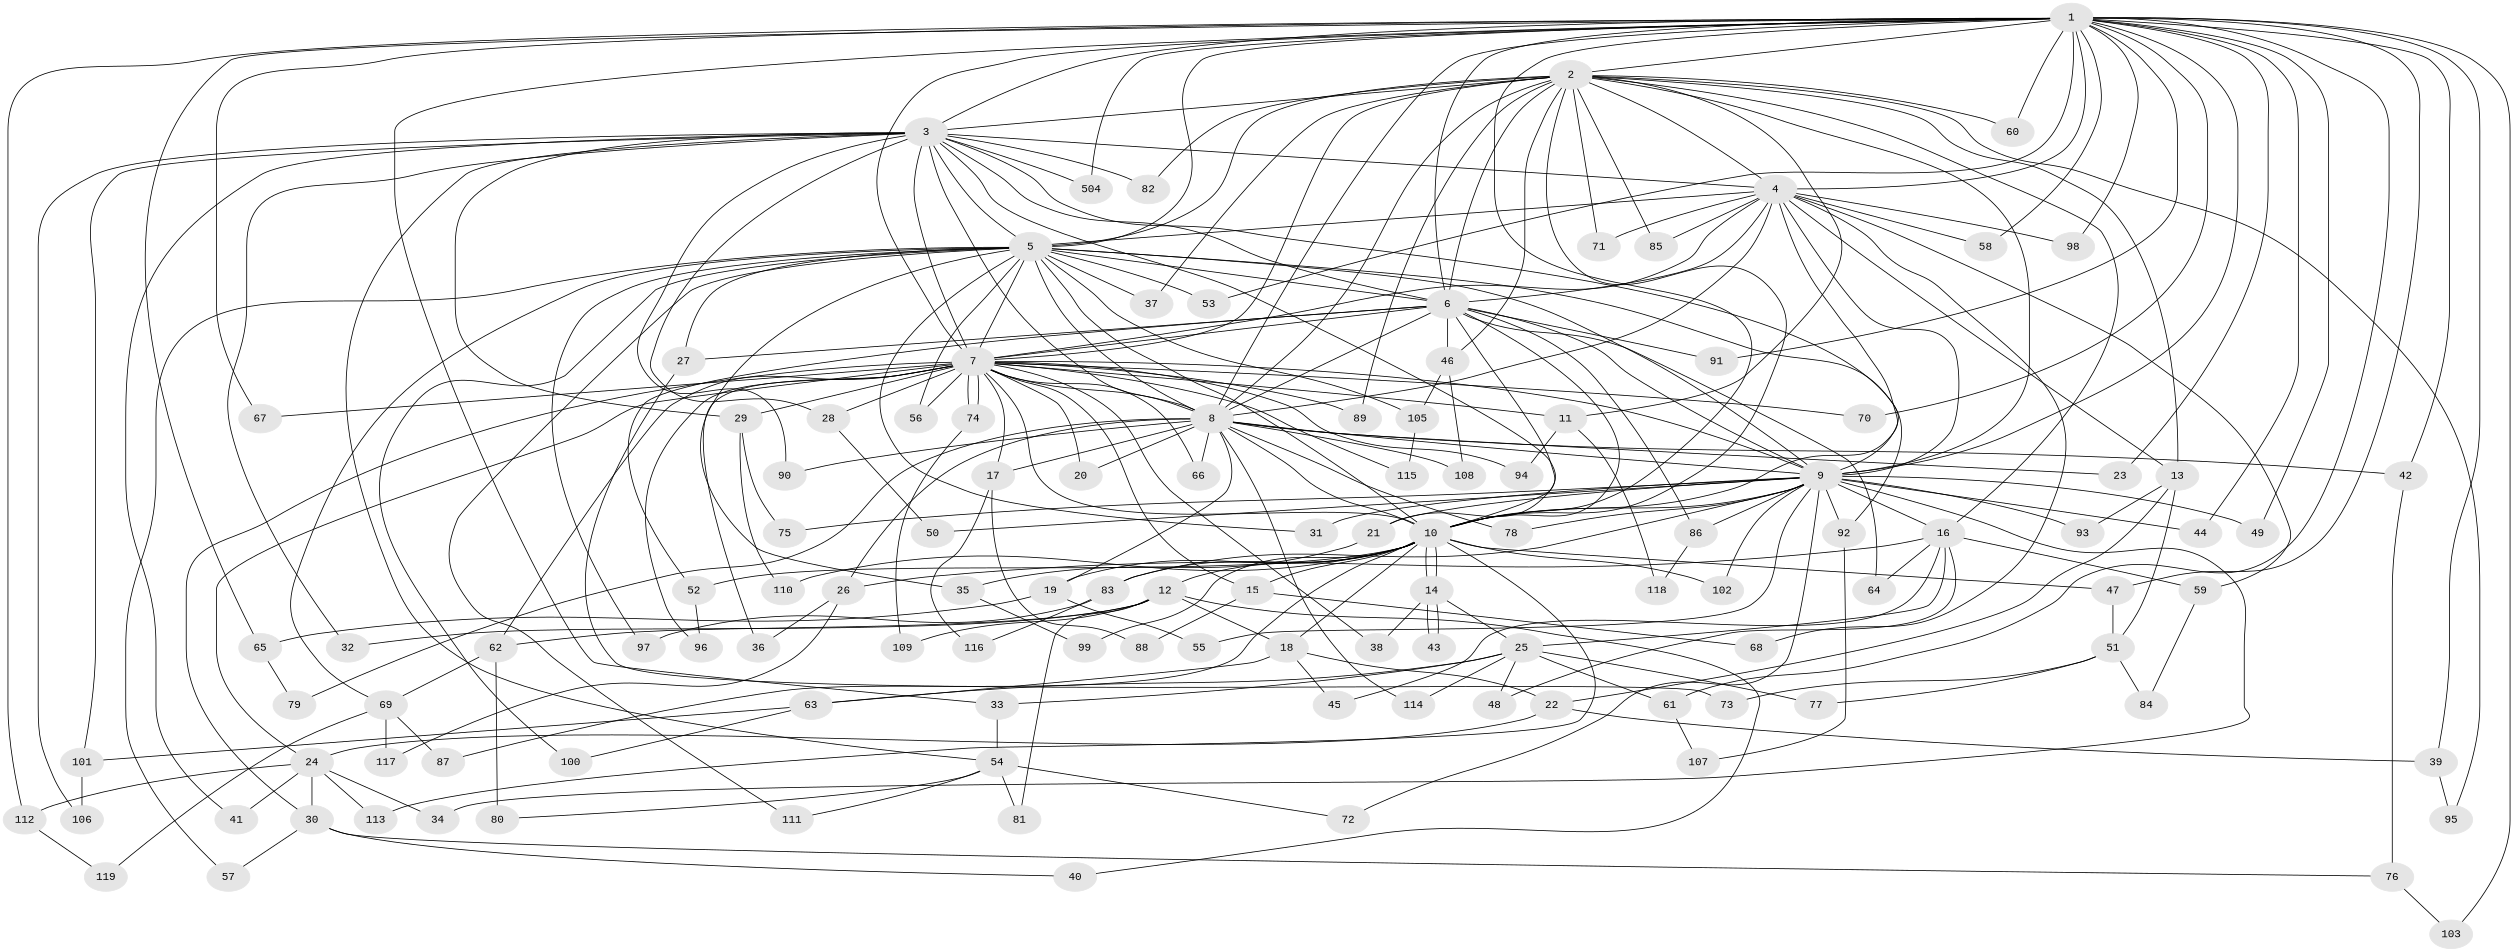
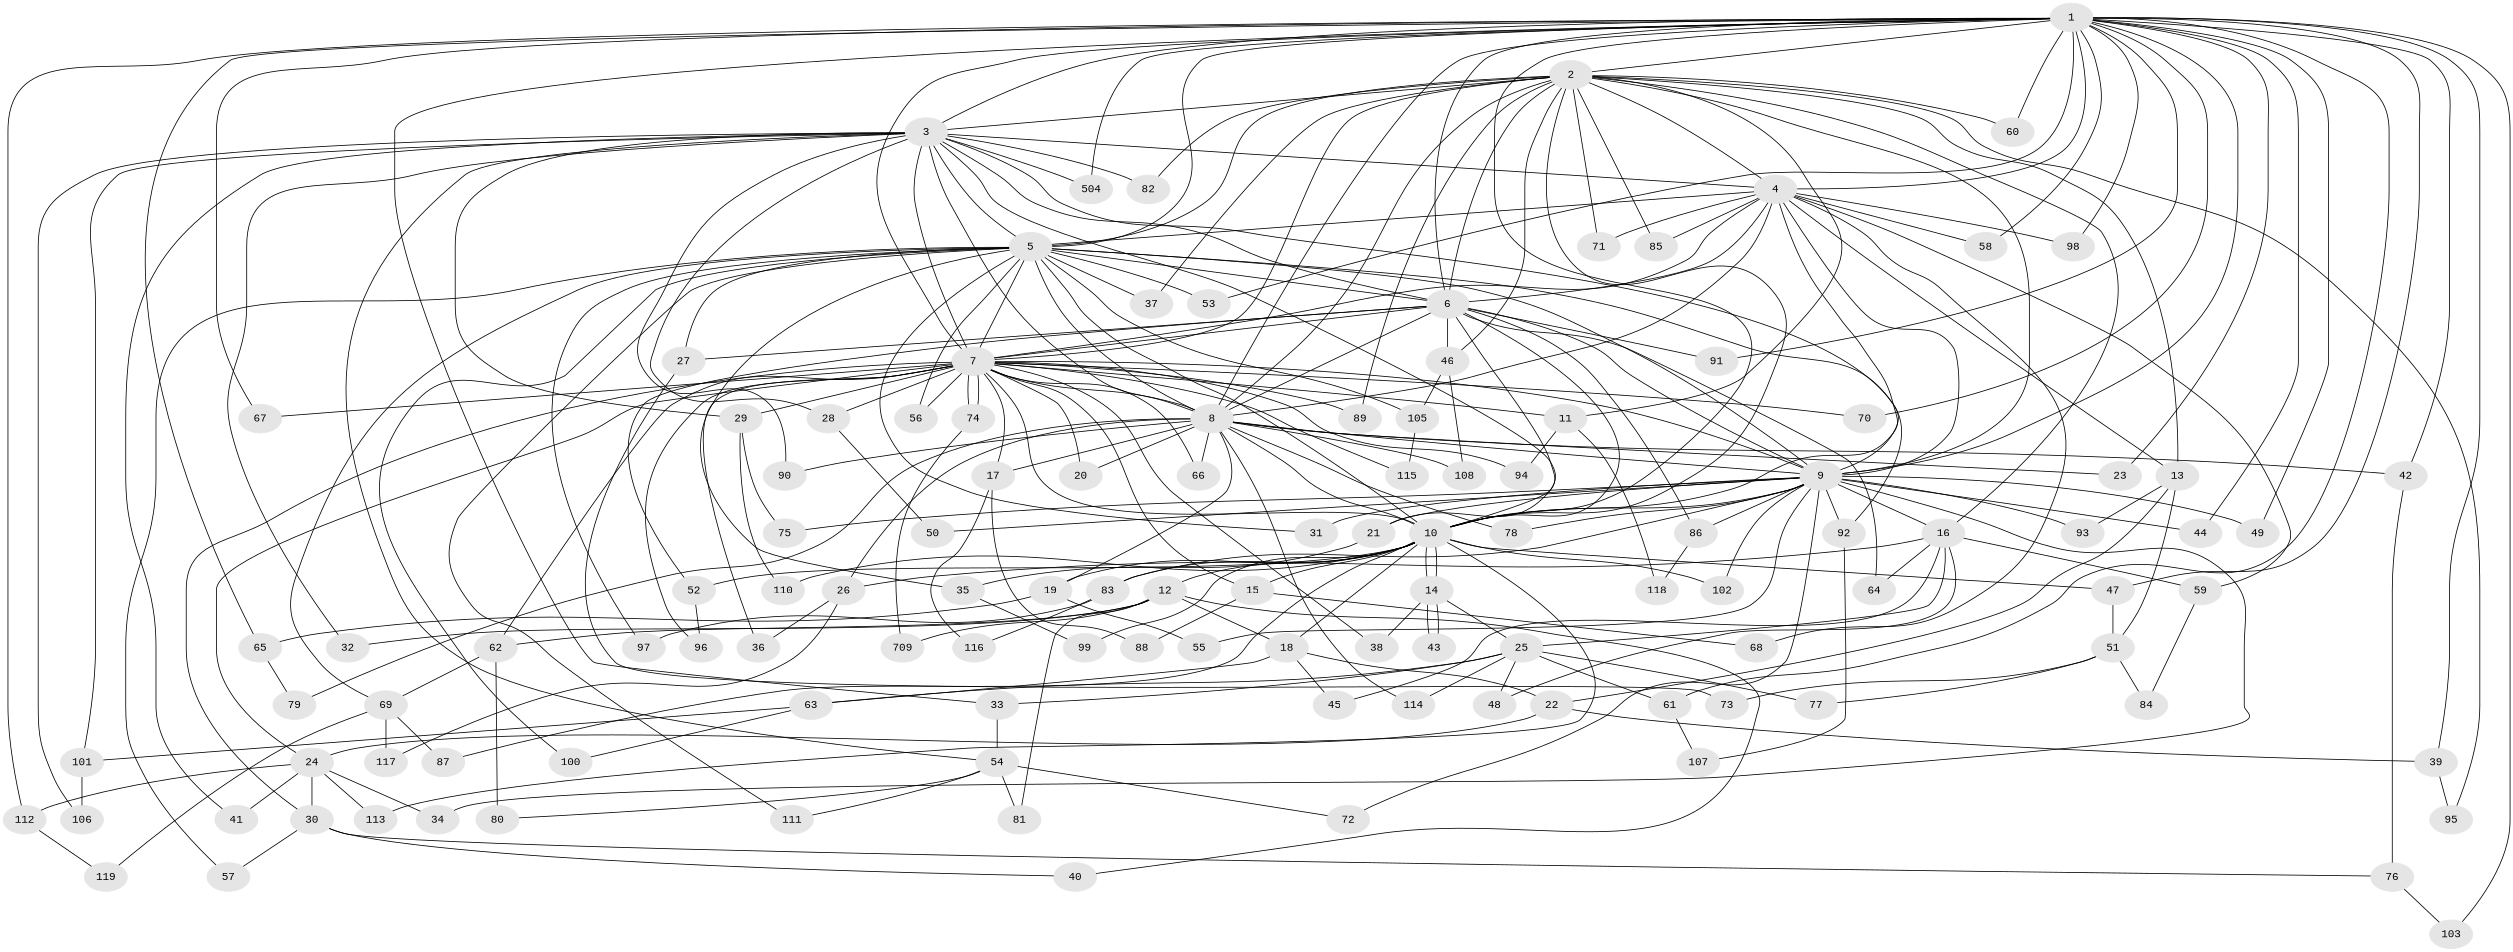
(902, 648) -> (902, 648)
